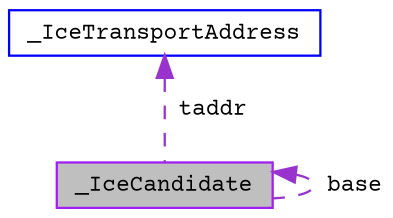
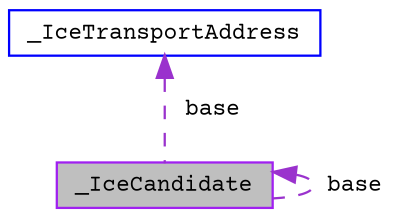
(207, 109) -> (207, 109)
